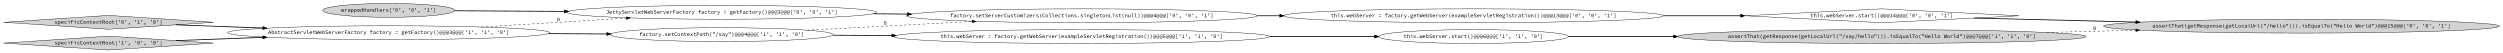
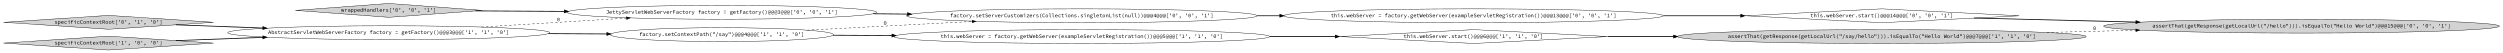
(389, 10) -> (389, 10)
(1474, 37) -> (1474, 37)
